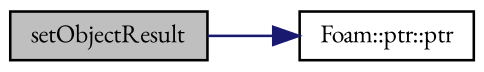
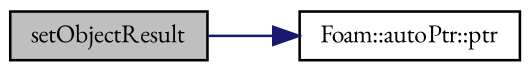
(387, 36) -> (410, 36)
